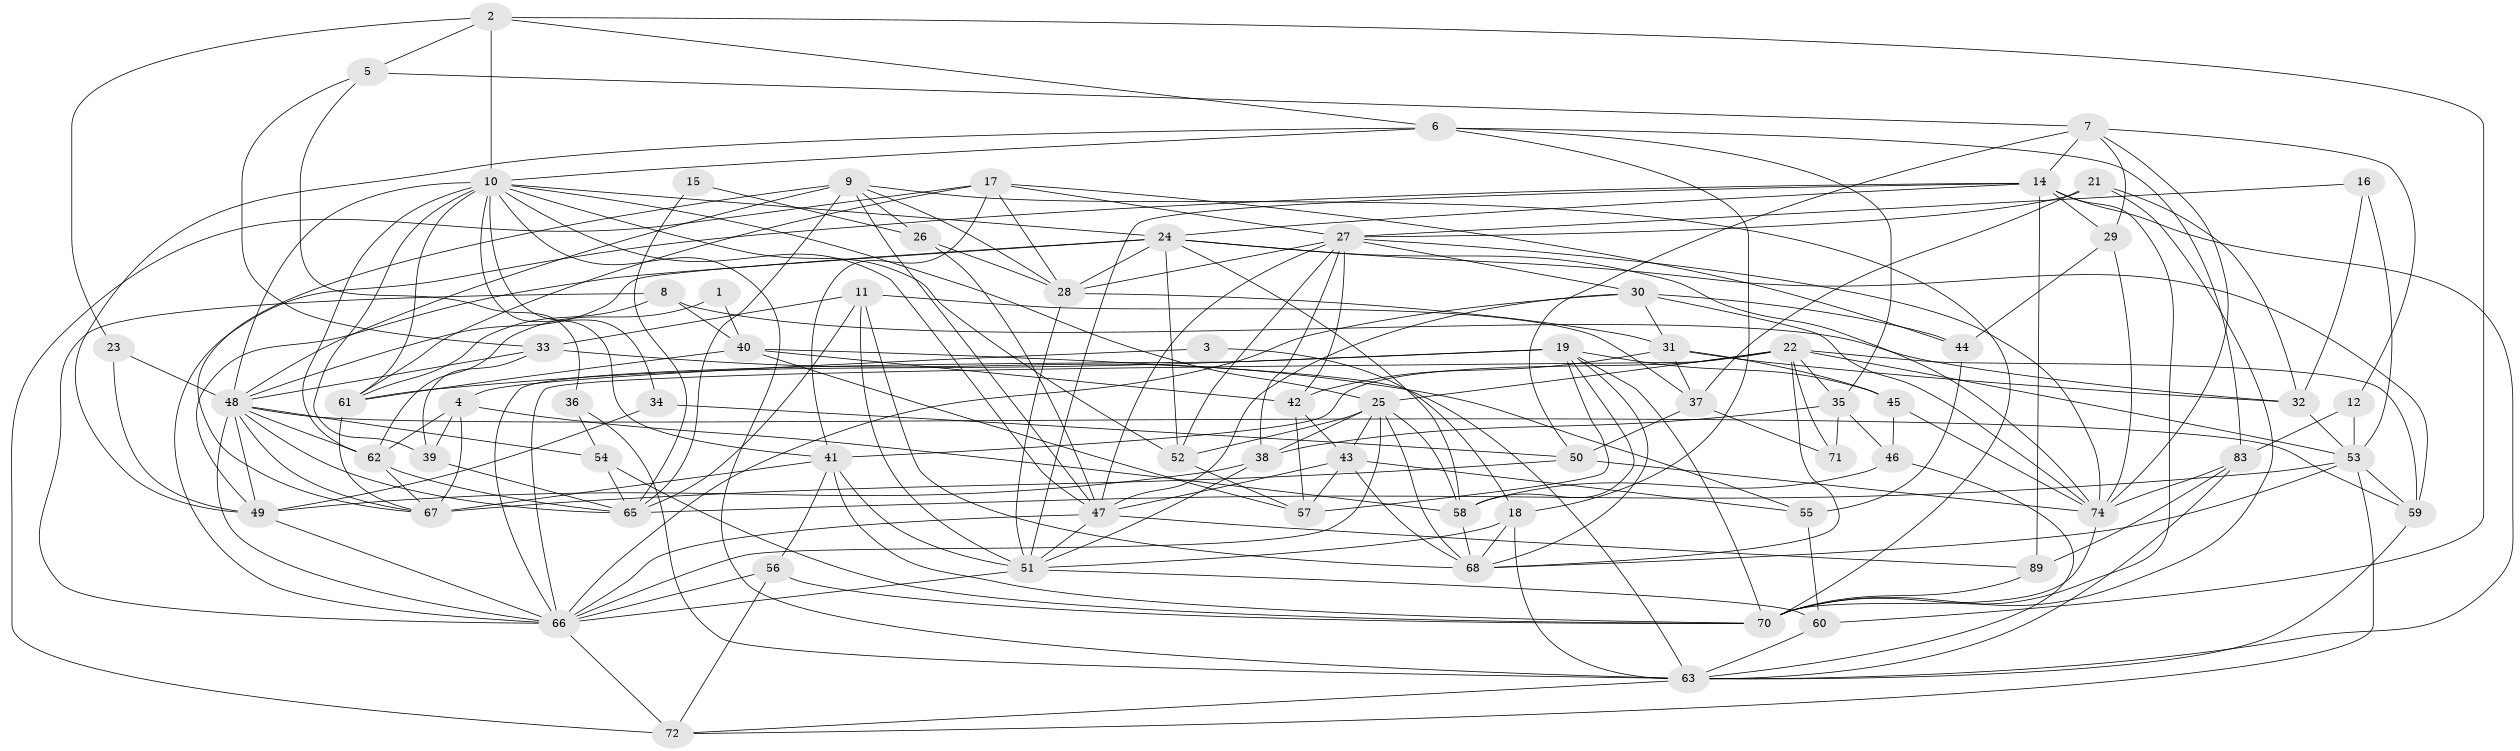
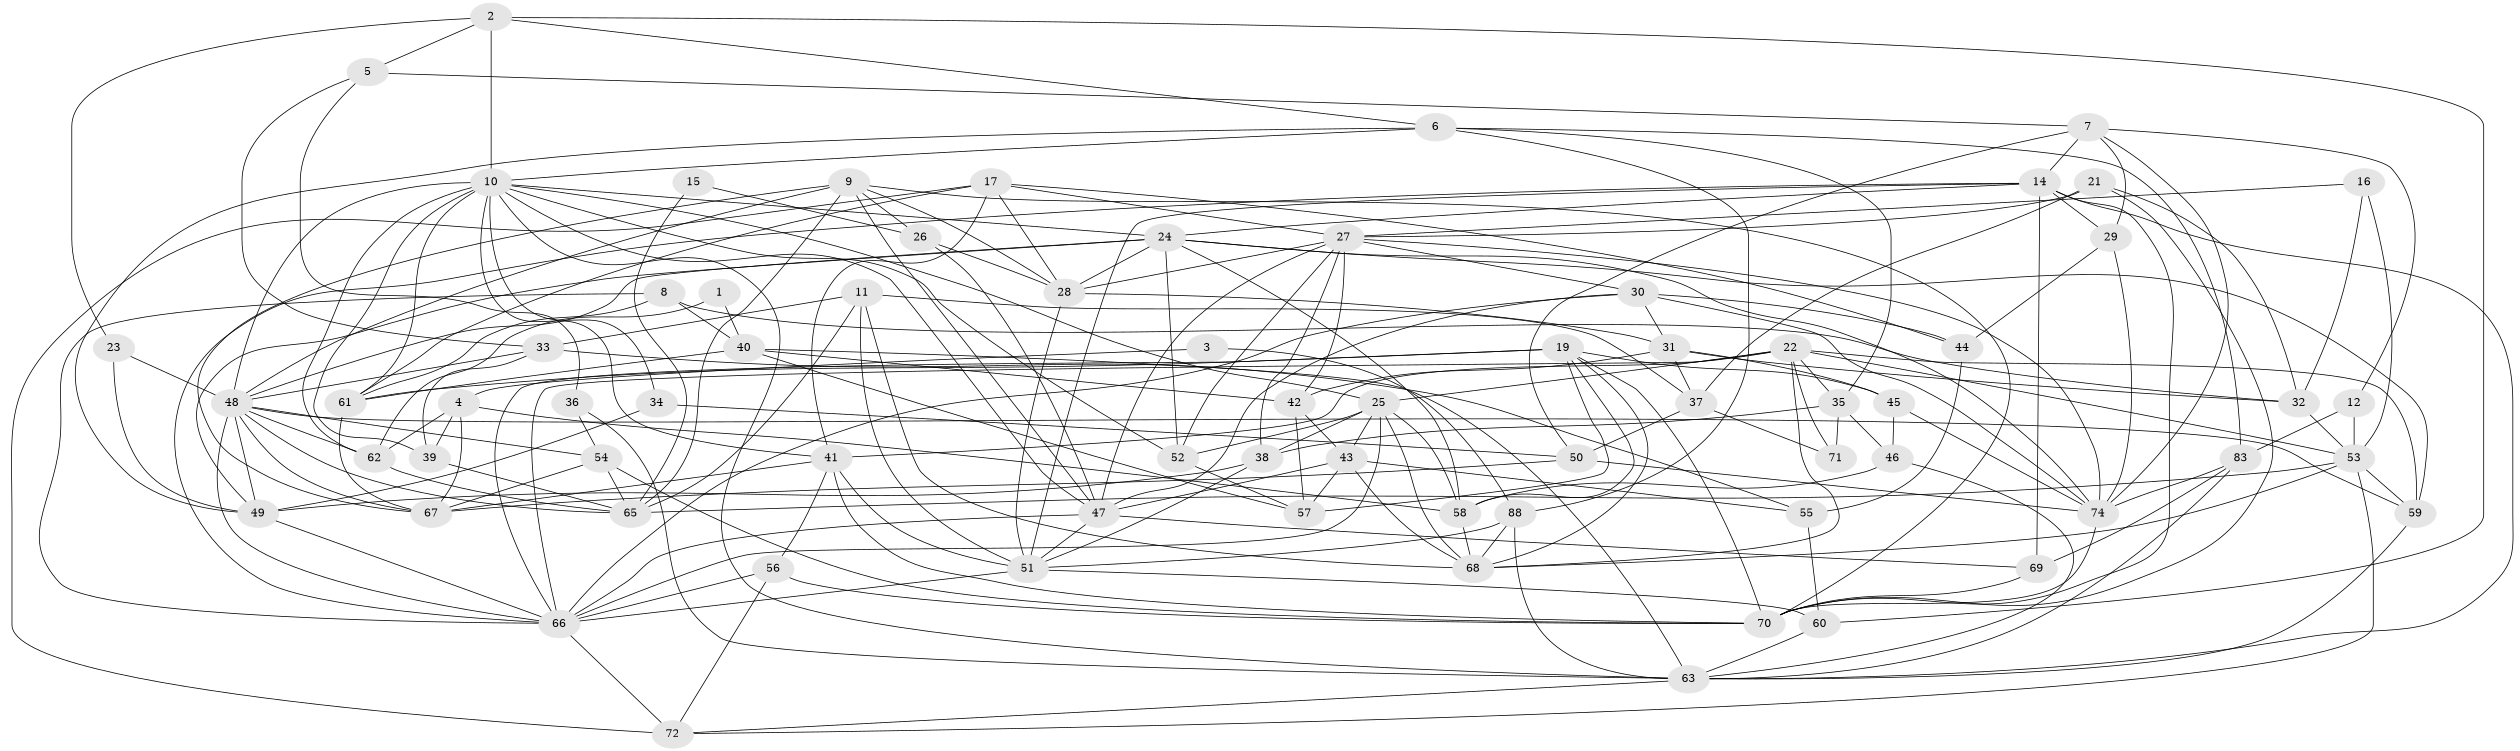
(398, 481) -> (513, 487)
(1515, 514) -> (1515, 514)
(2037, 569) -> (2037, 569)
